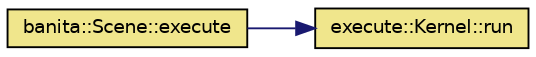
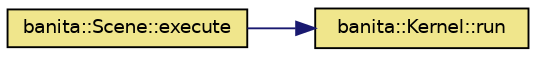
(422, 28) -> (422, 28)
